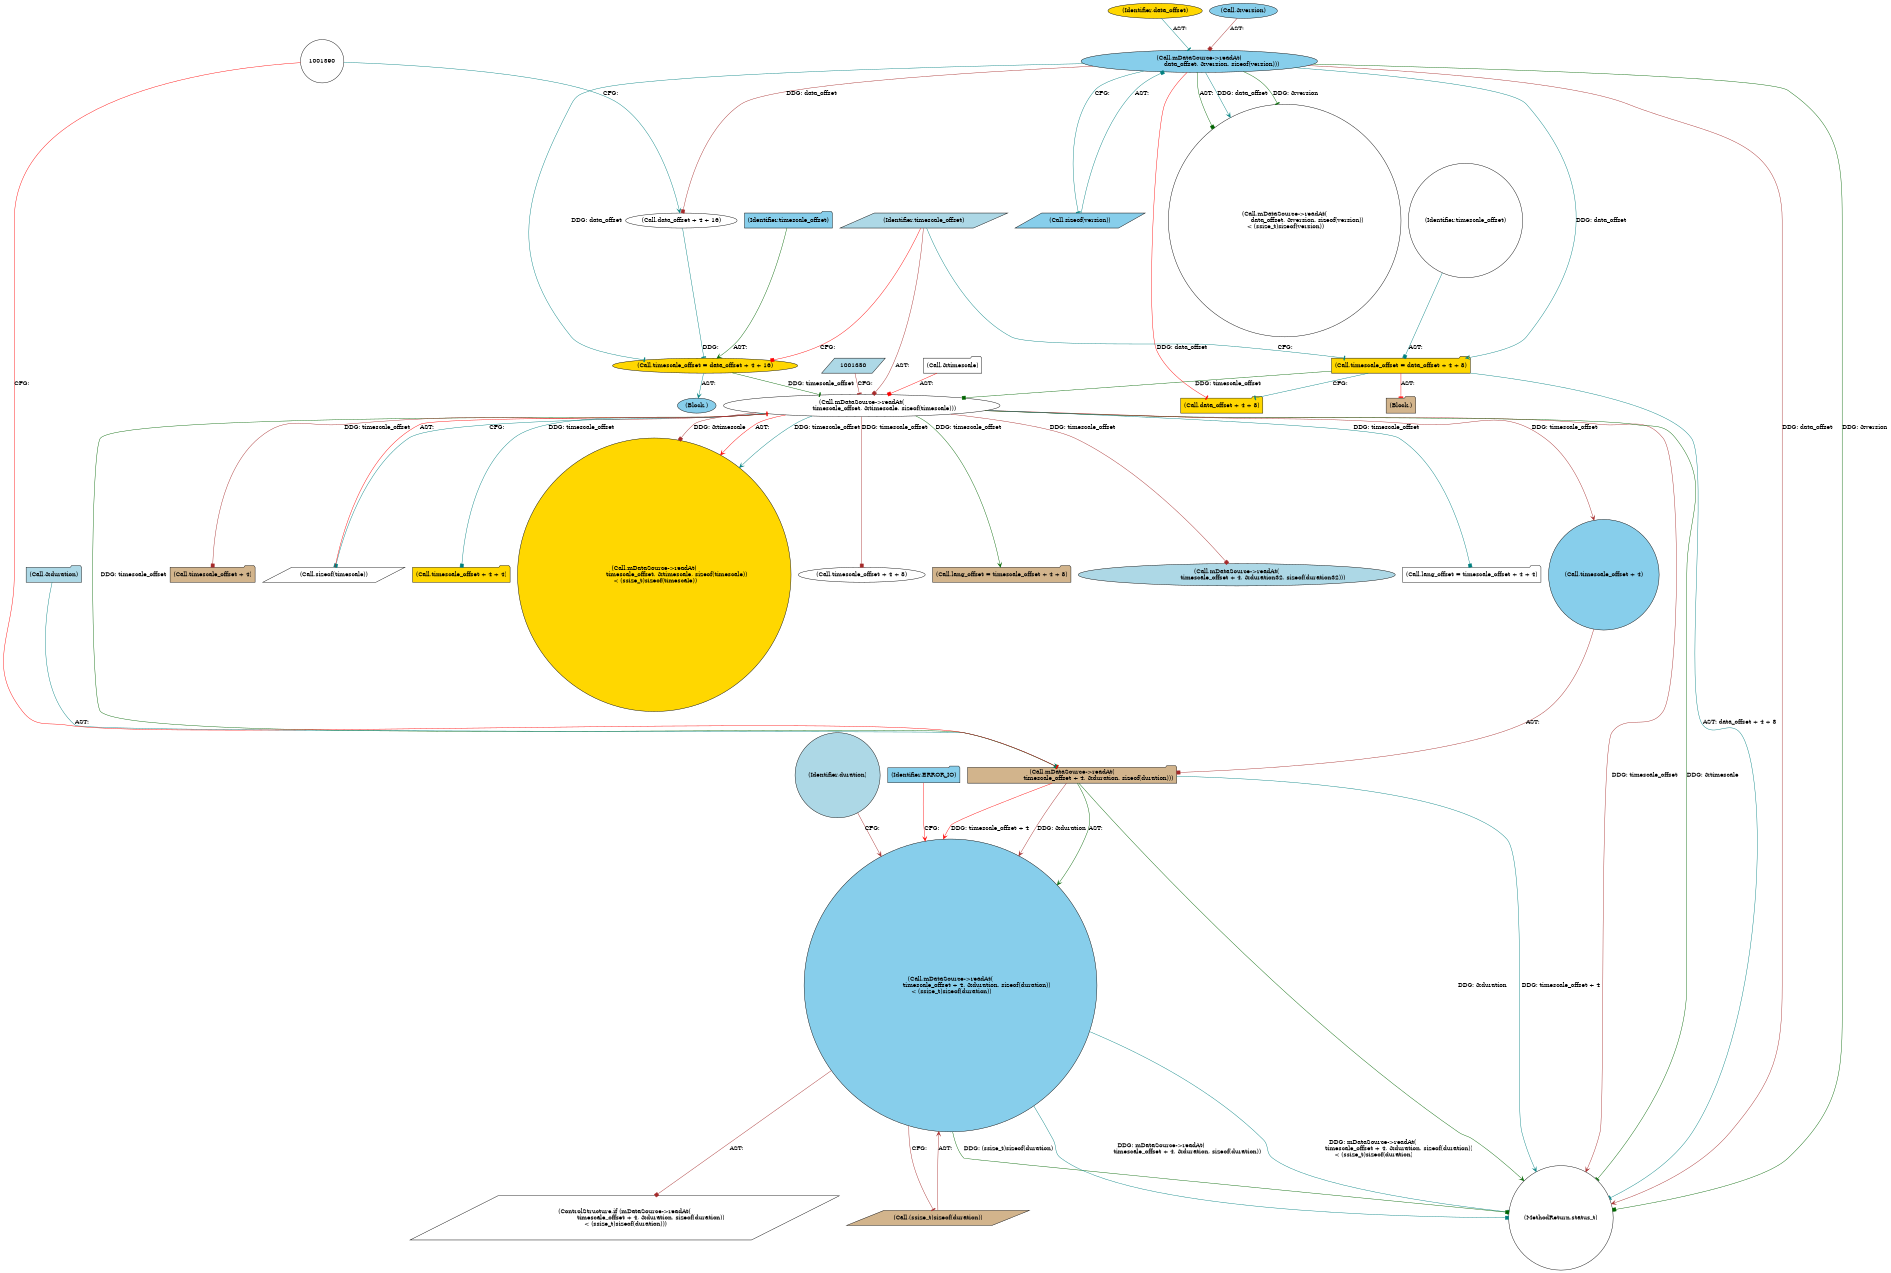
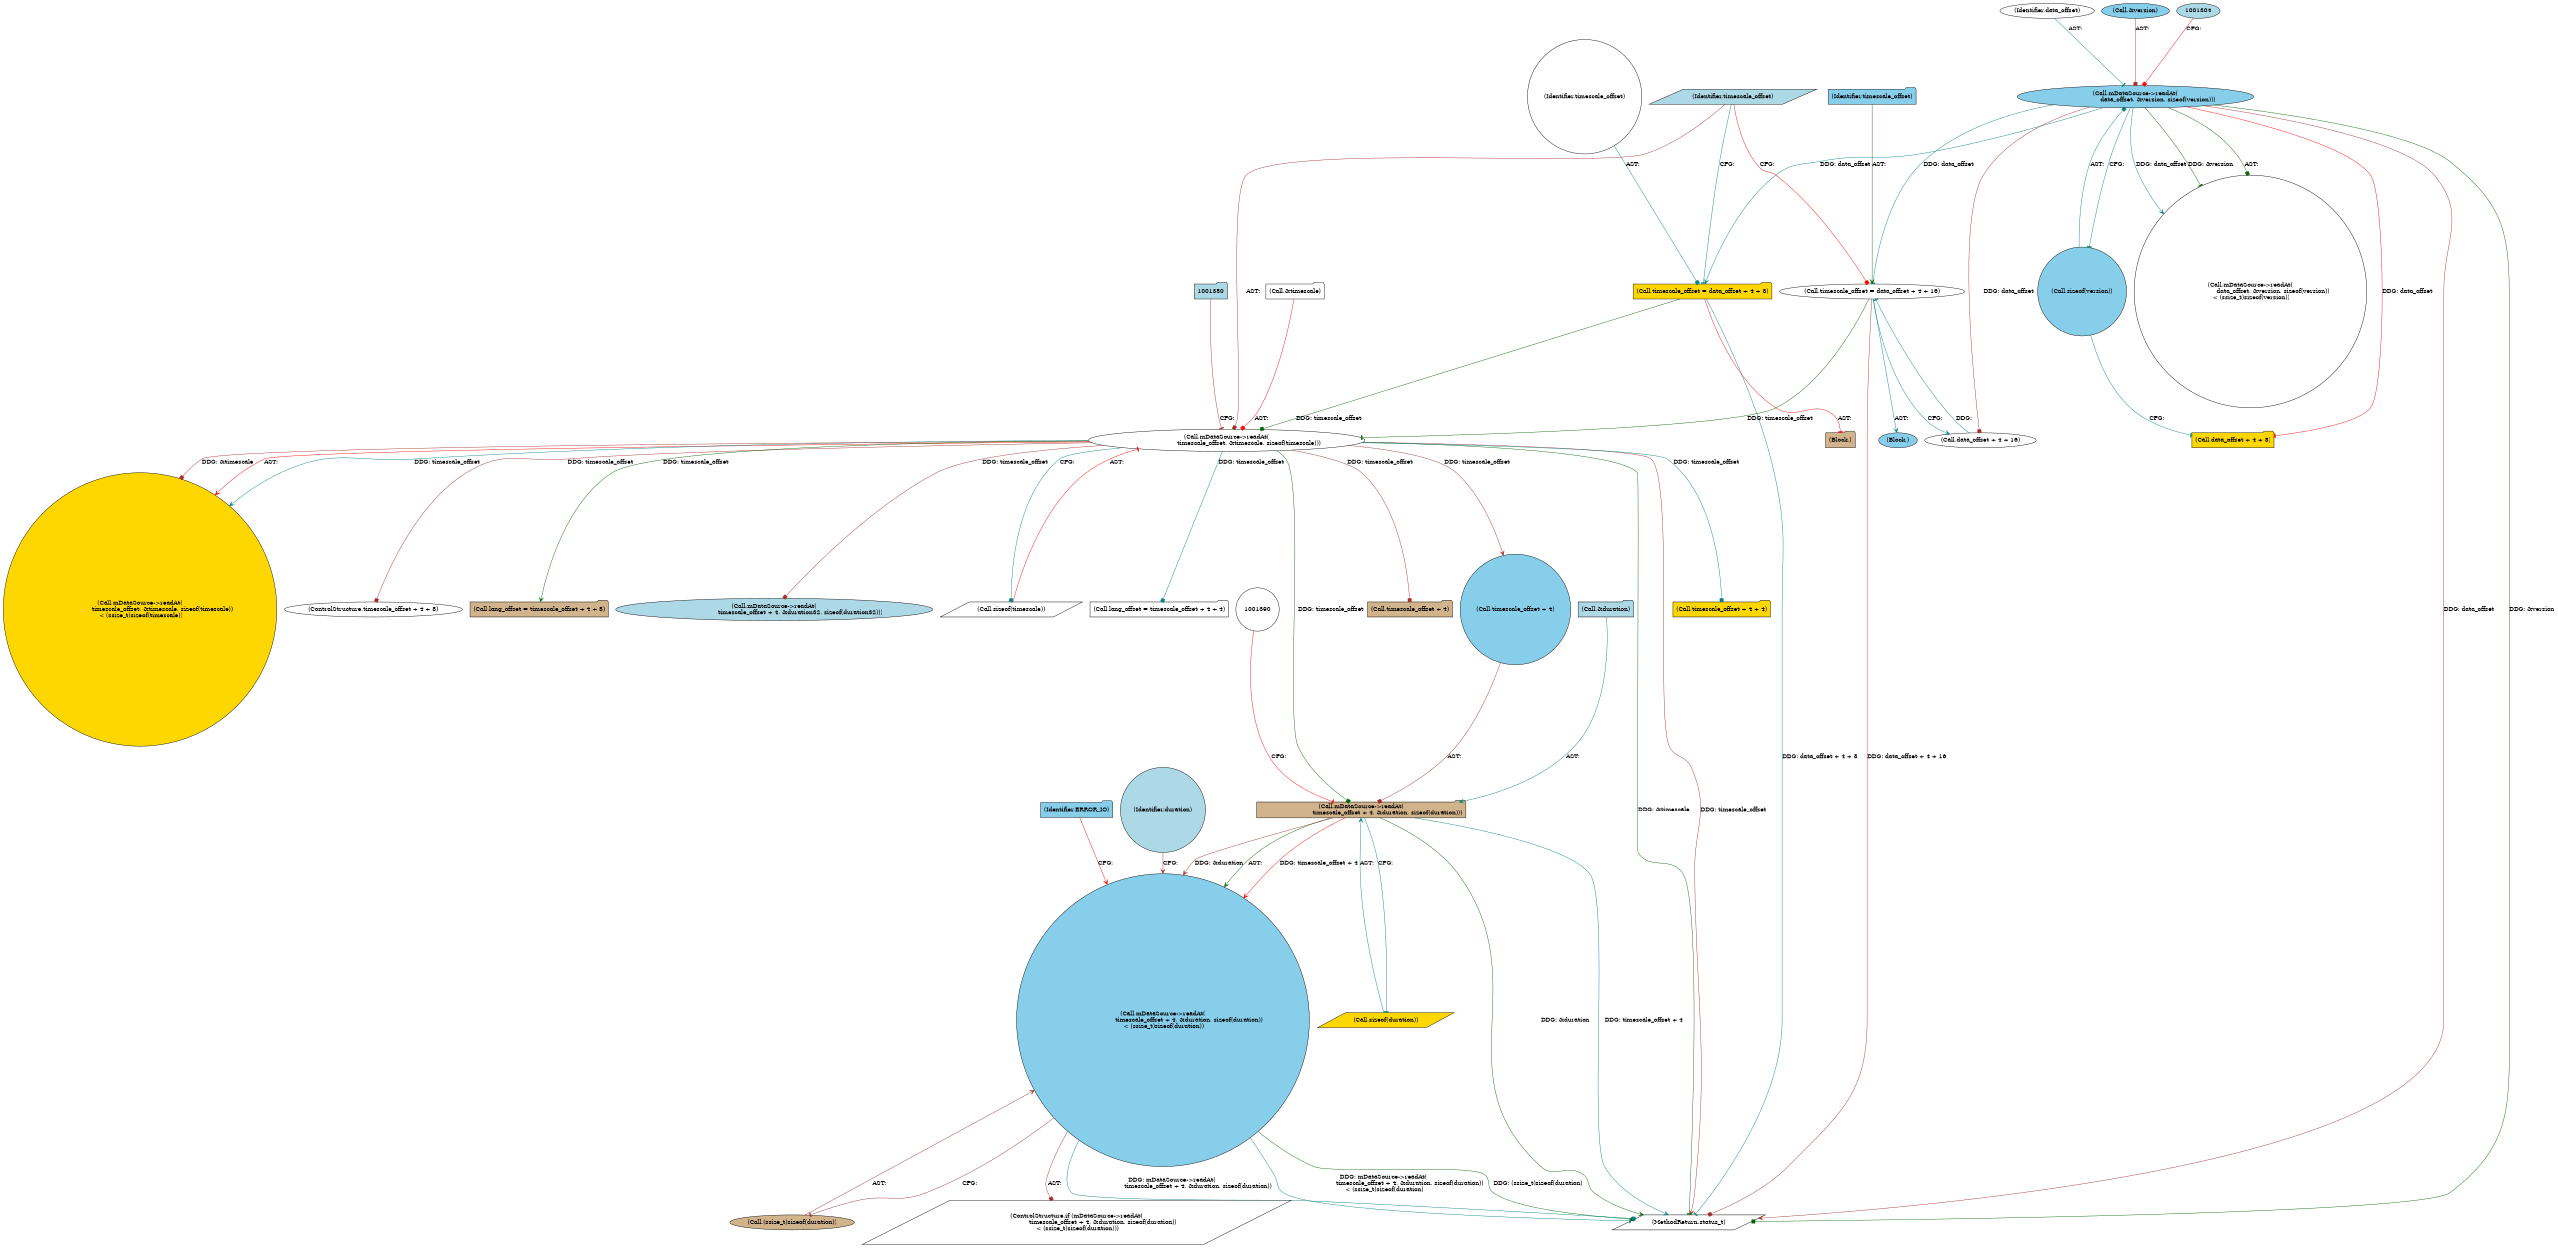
(1155, 11) -> (2047, 11)
none -> (2198, 11)
(545, 81) -> (1895, 374)
(1080, 221) -> (2082, 292)
(705, 366) -> (1872, 292)
(853, 366) -> (1211, 292)
(1312, 385) -> (2124, 401)
(862, 575) -> (373, 610)
(1740, 722) -> (1820, 757)
none -> (1867, 791)
none -> (1386, 1020)
(938, 1218) -> (792, 1222)
(1561, 1218) -> (1689, 1222)
